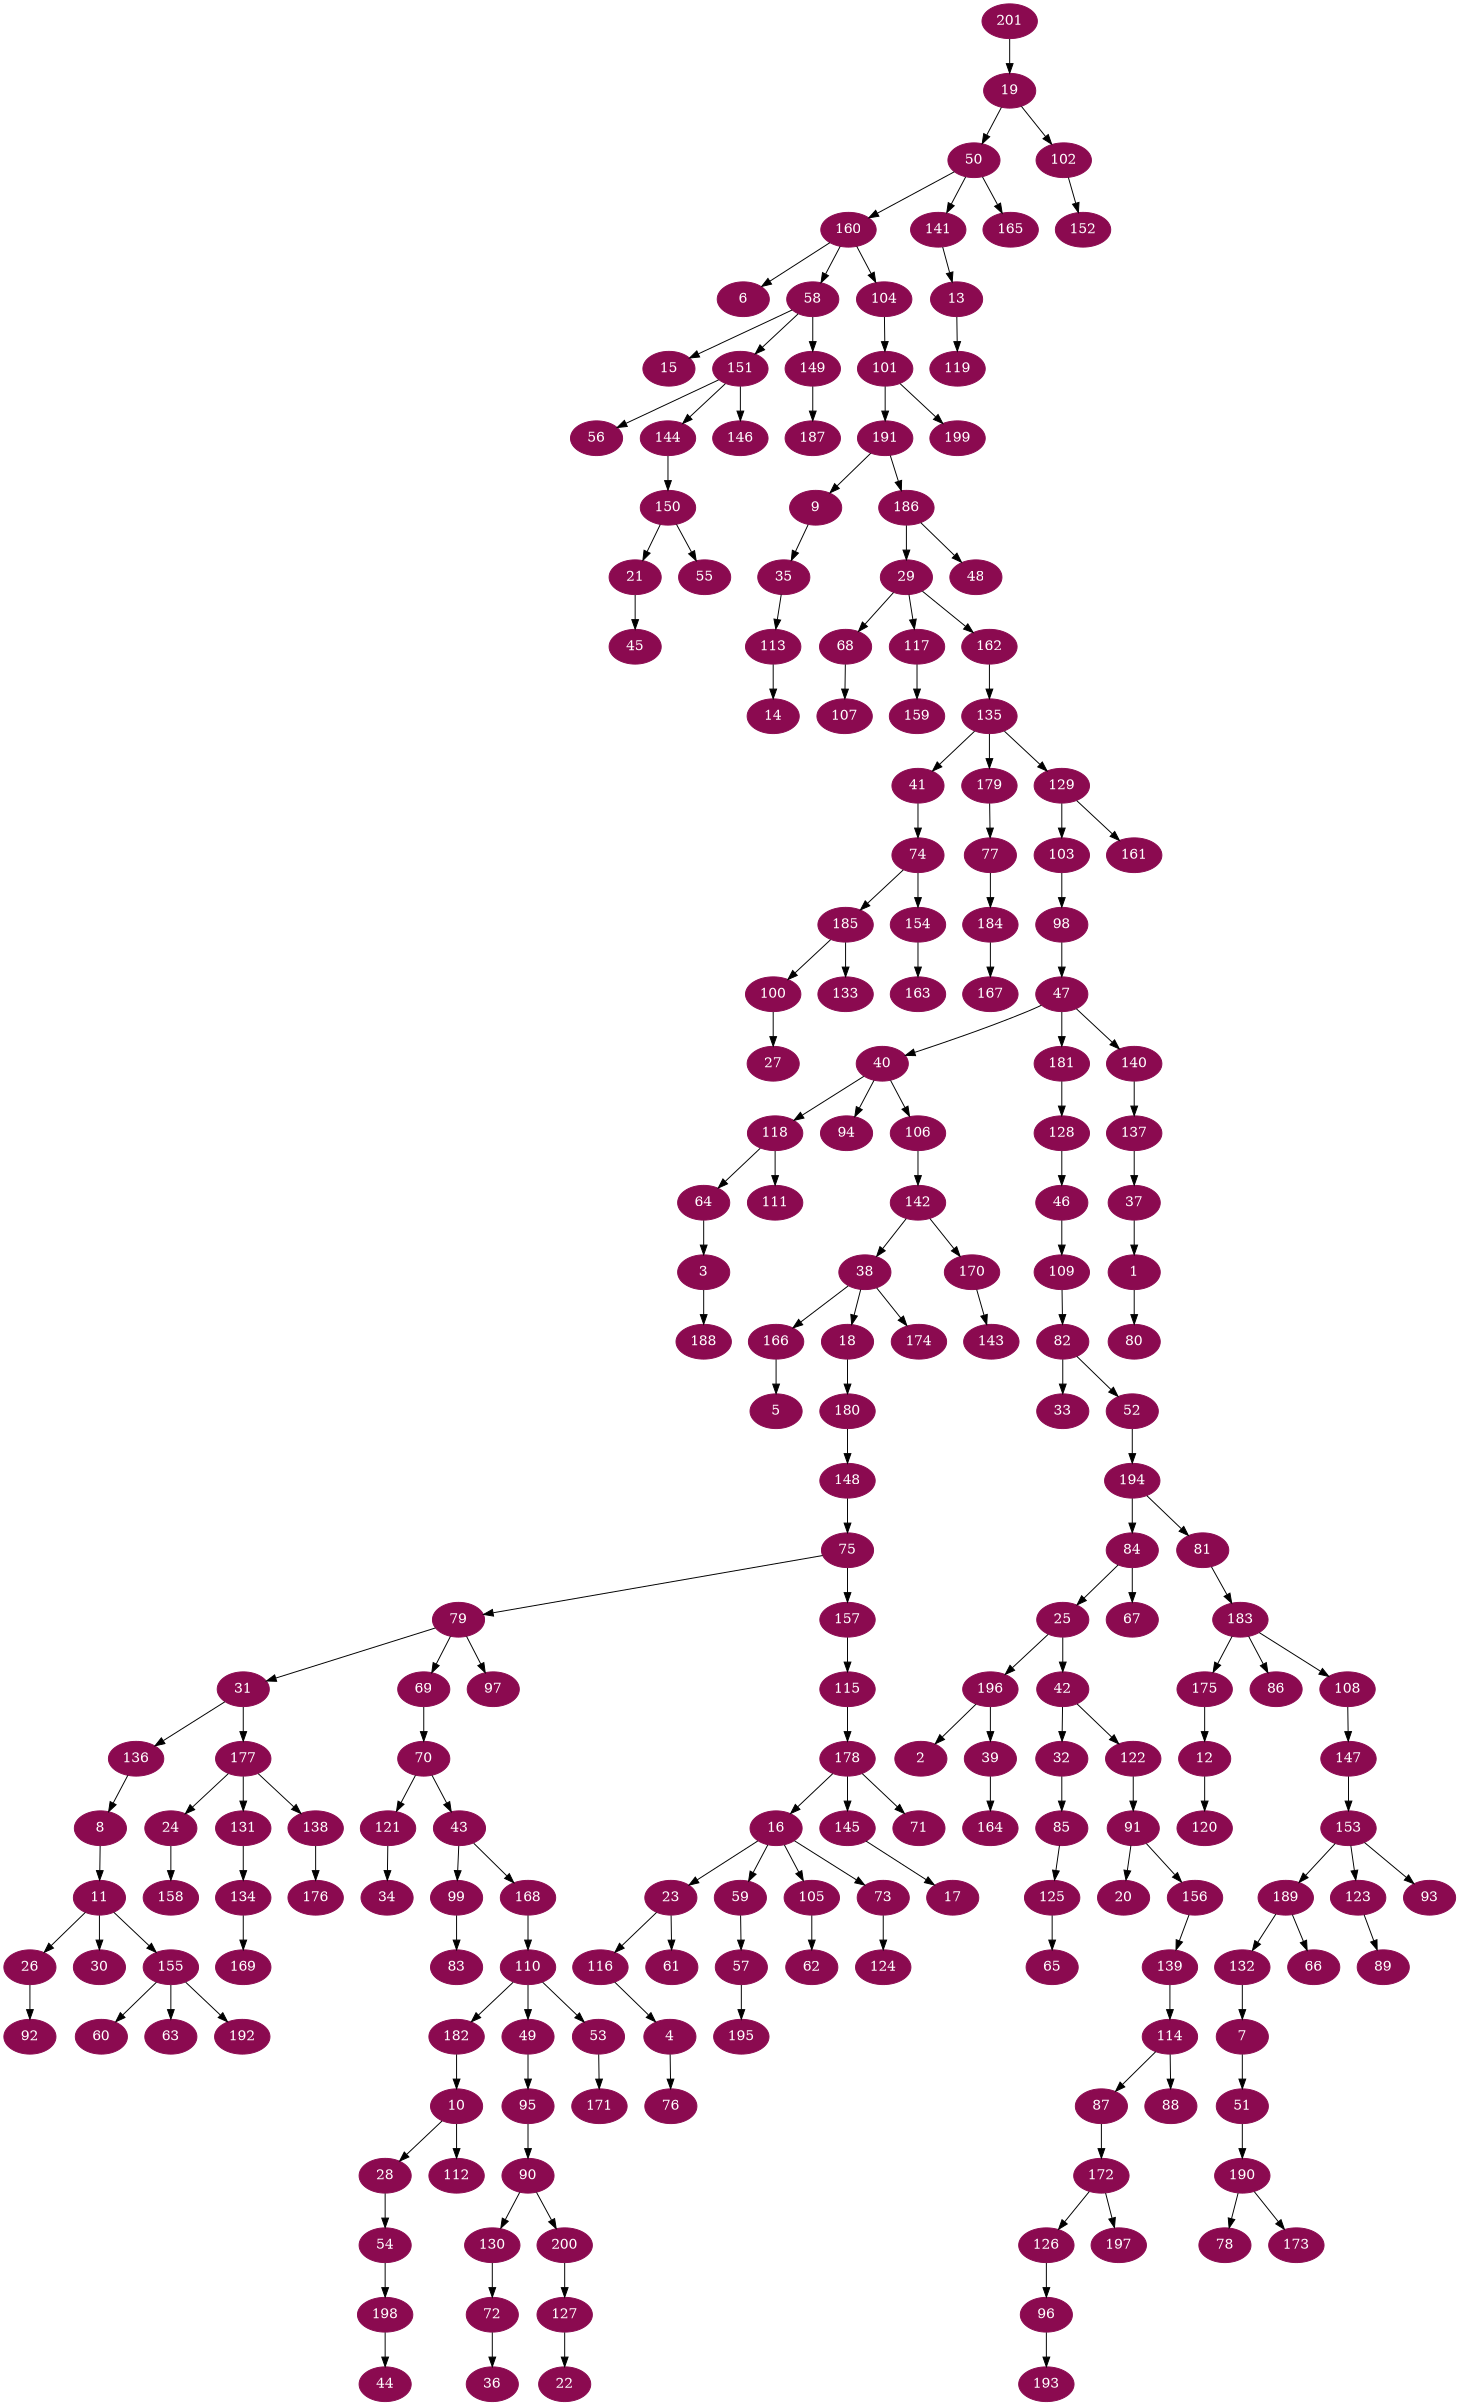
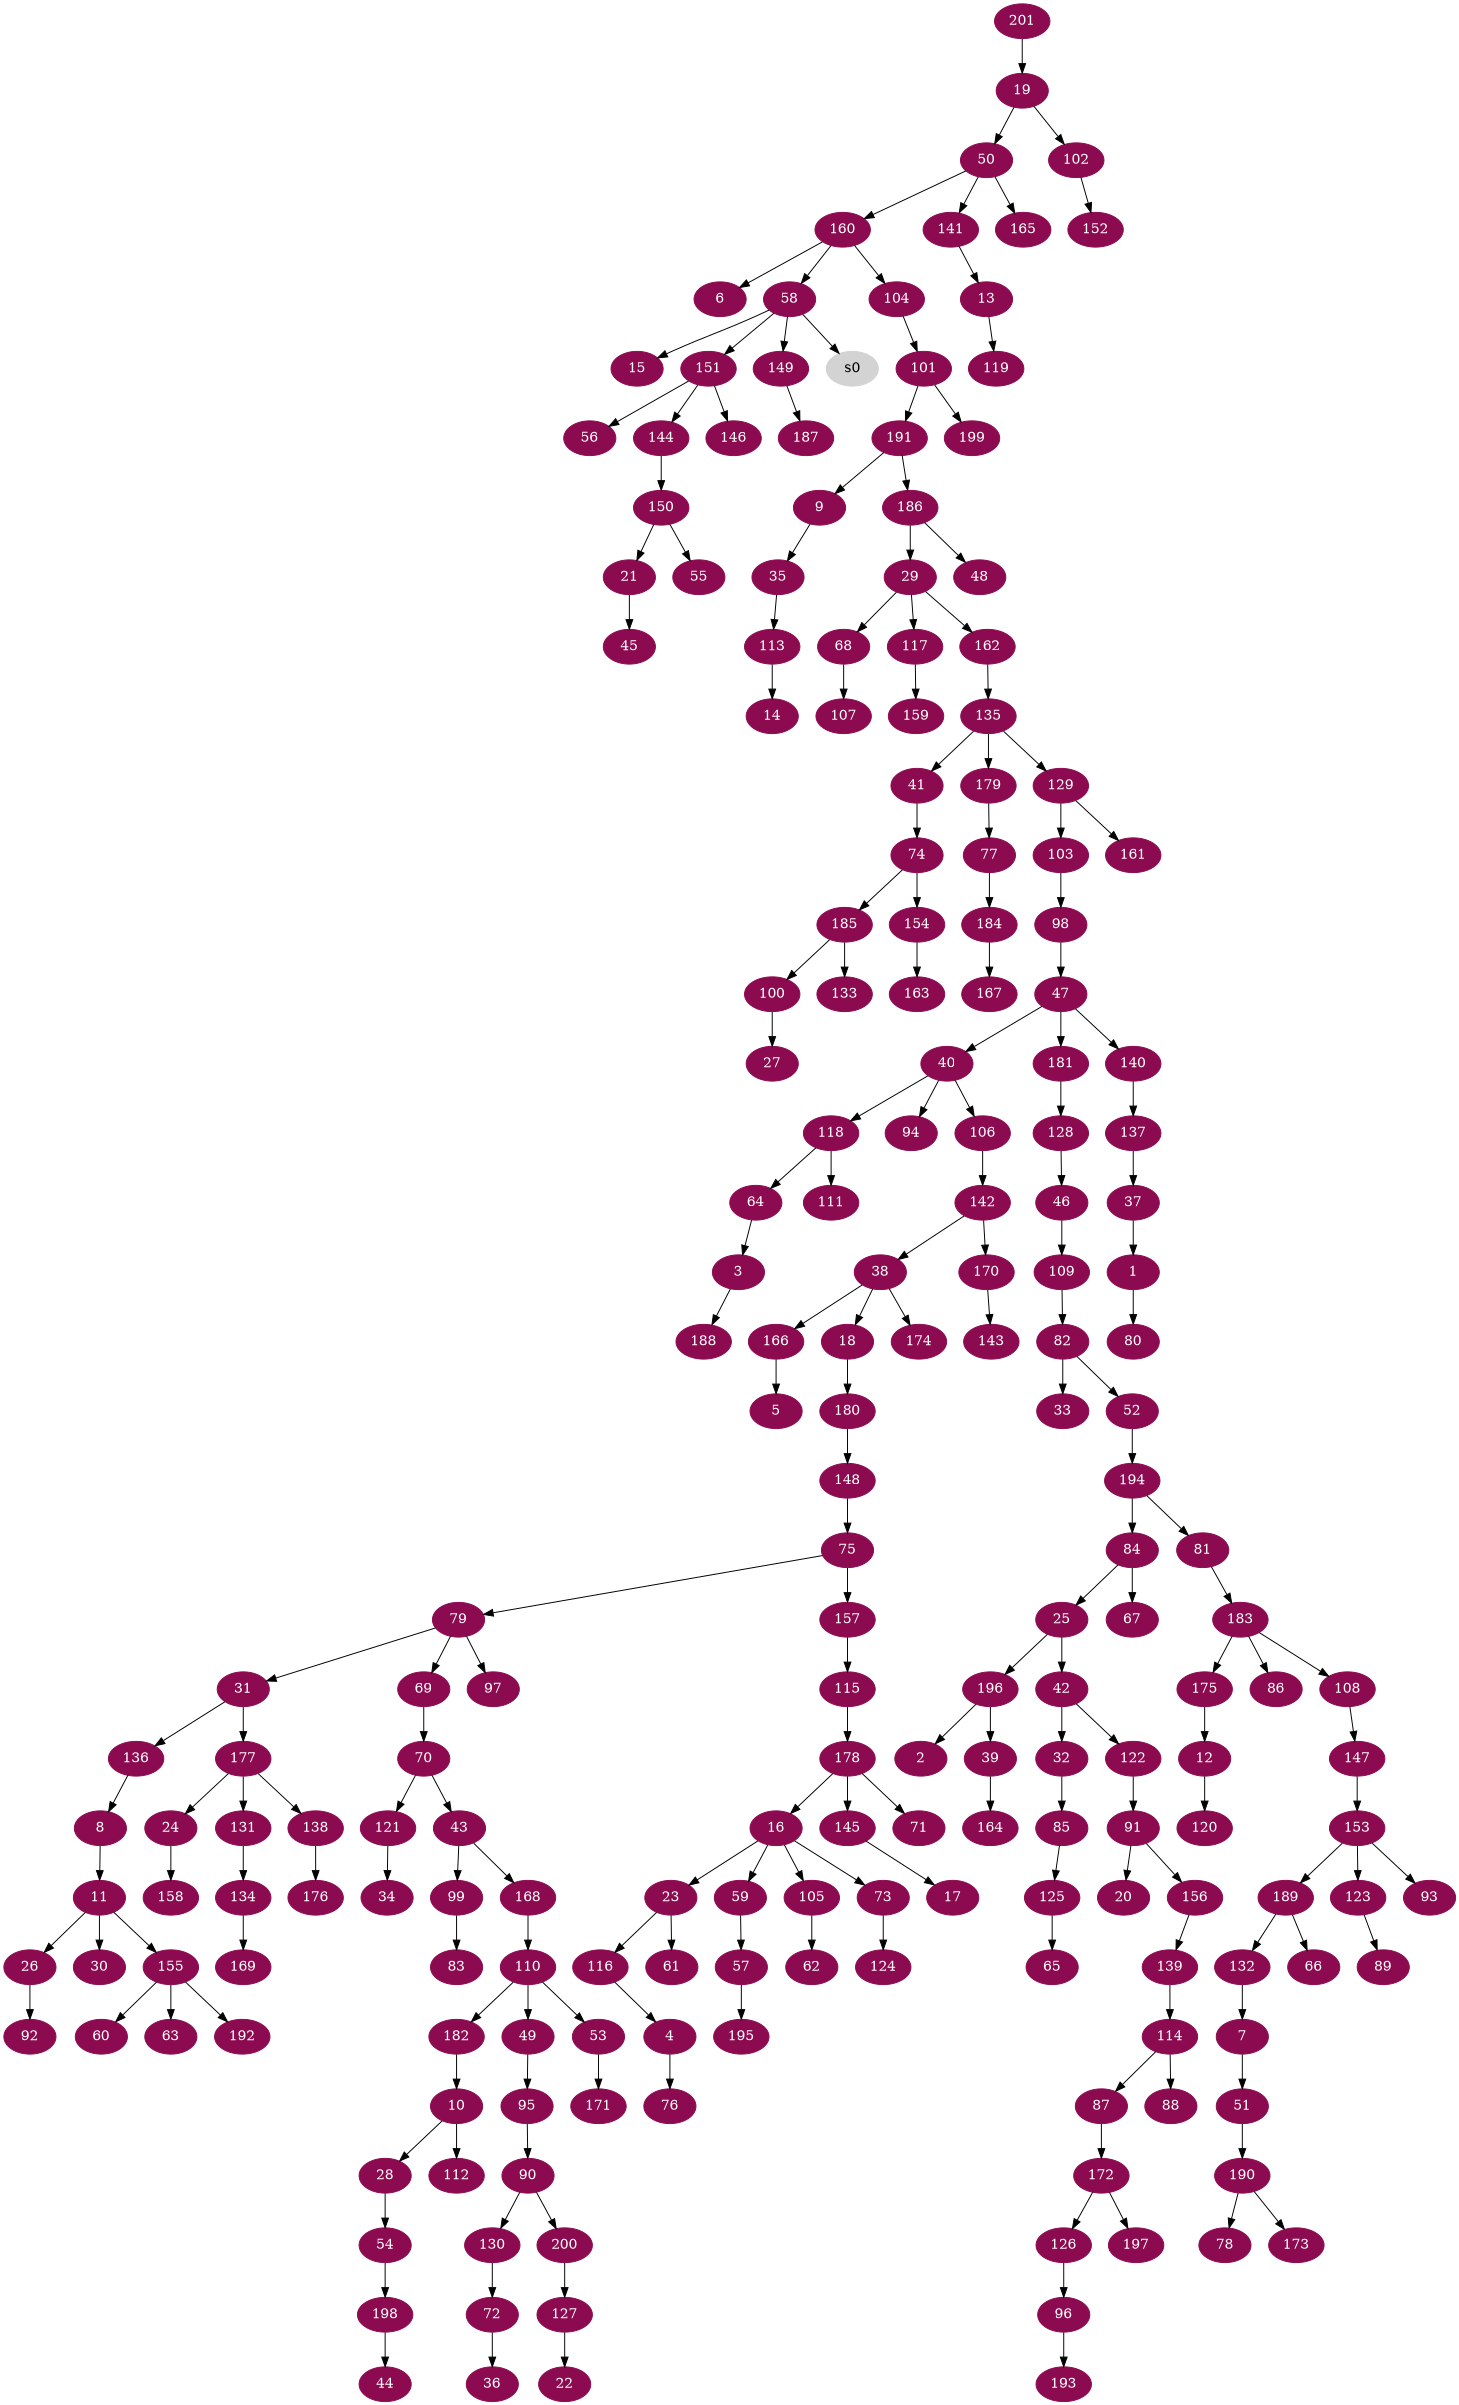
none -> (852, 369)
